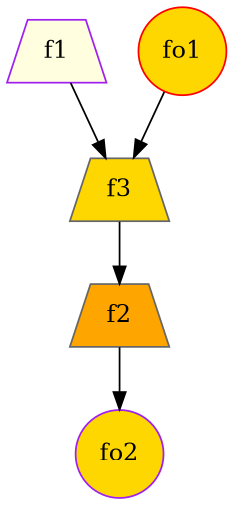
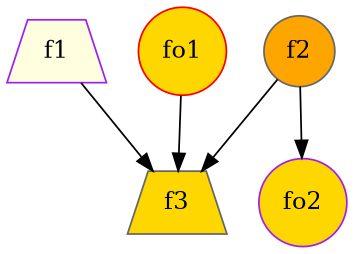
(120, 244) -> (245, 118)
(120, 315) -> (299, 51)
